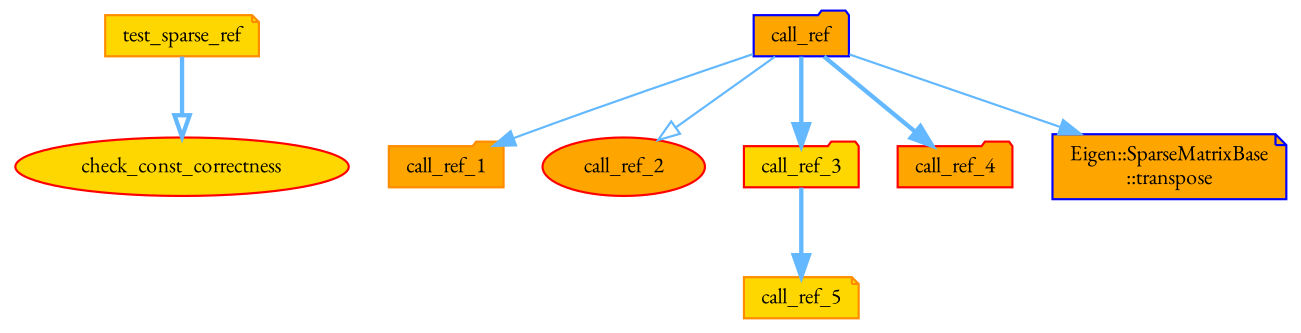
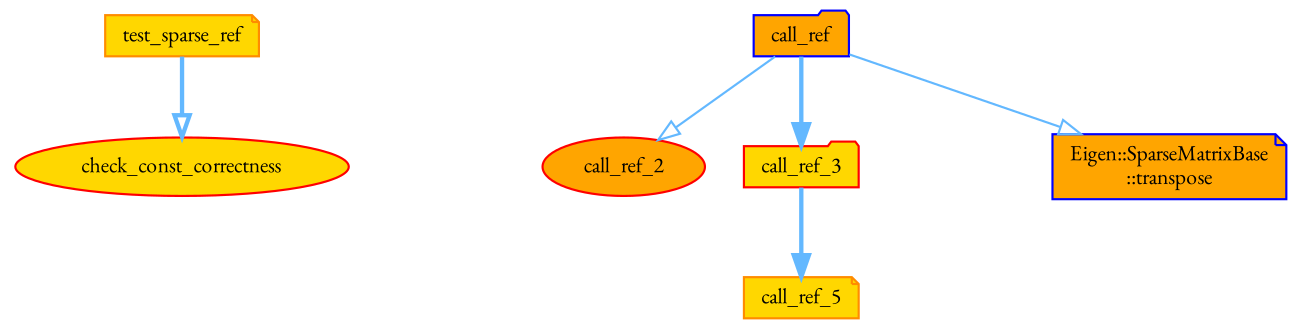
(955, 91) -> (955, 91)
(446, 167) -> none
(955, 167) -> none
